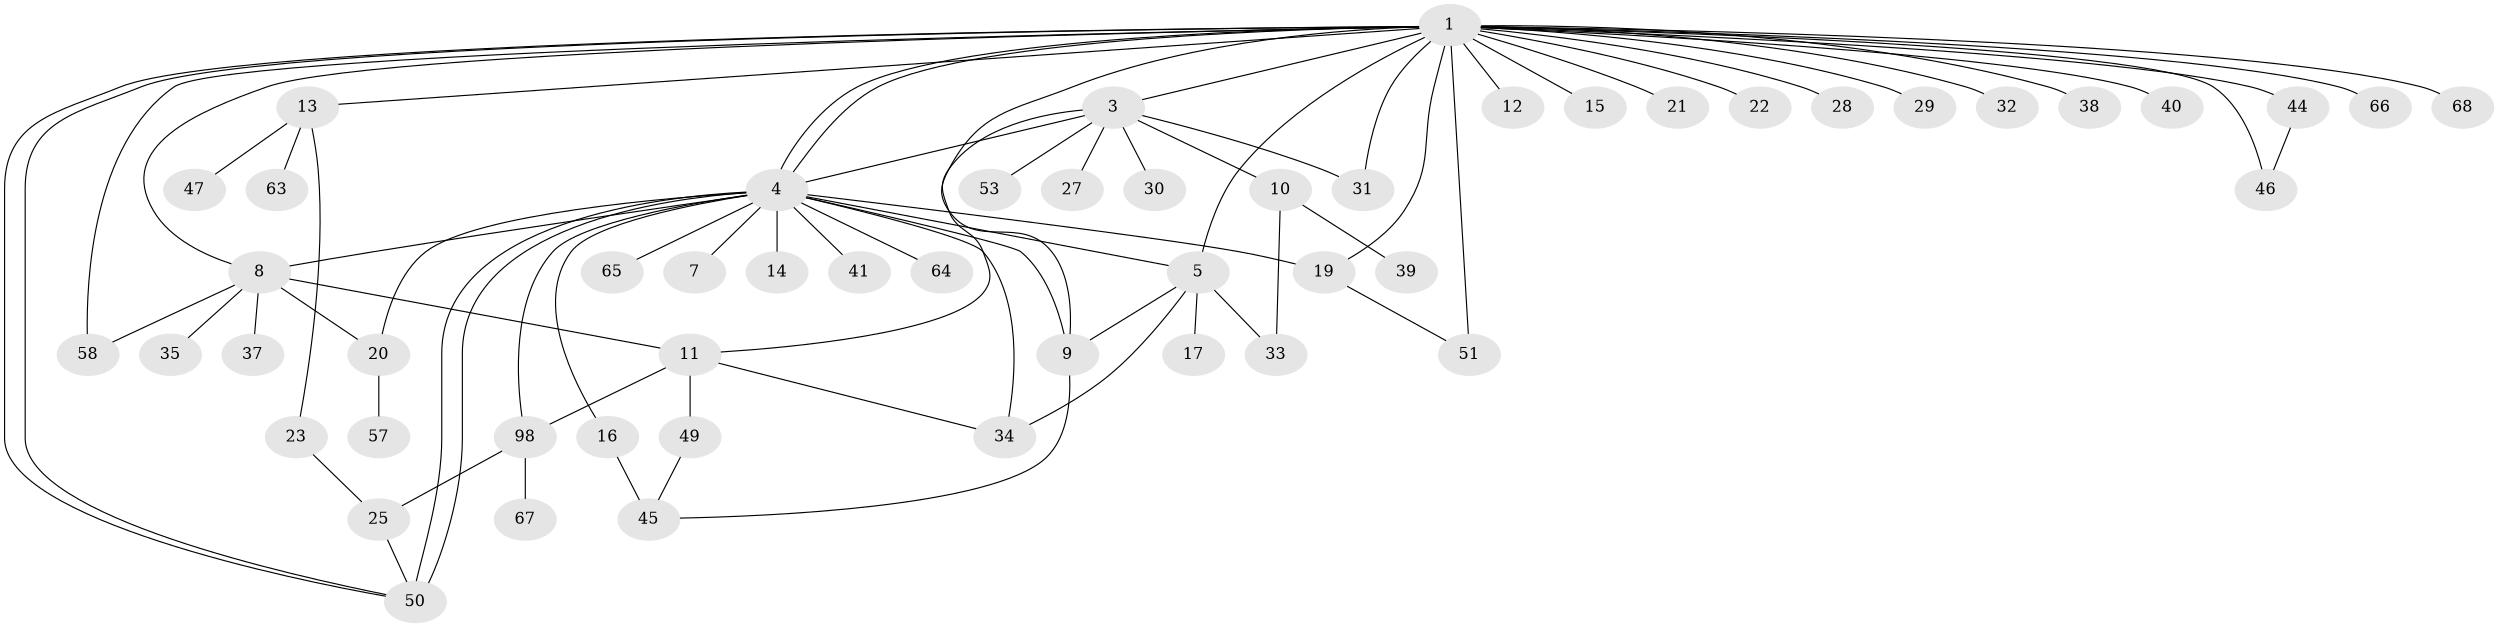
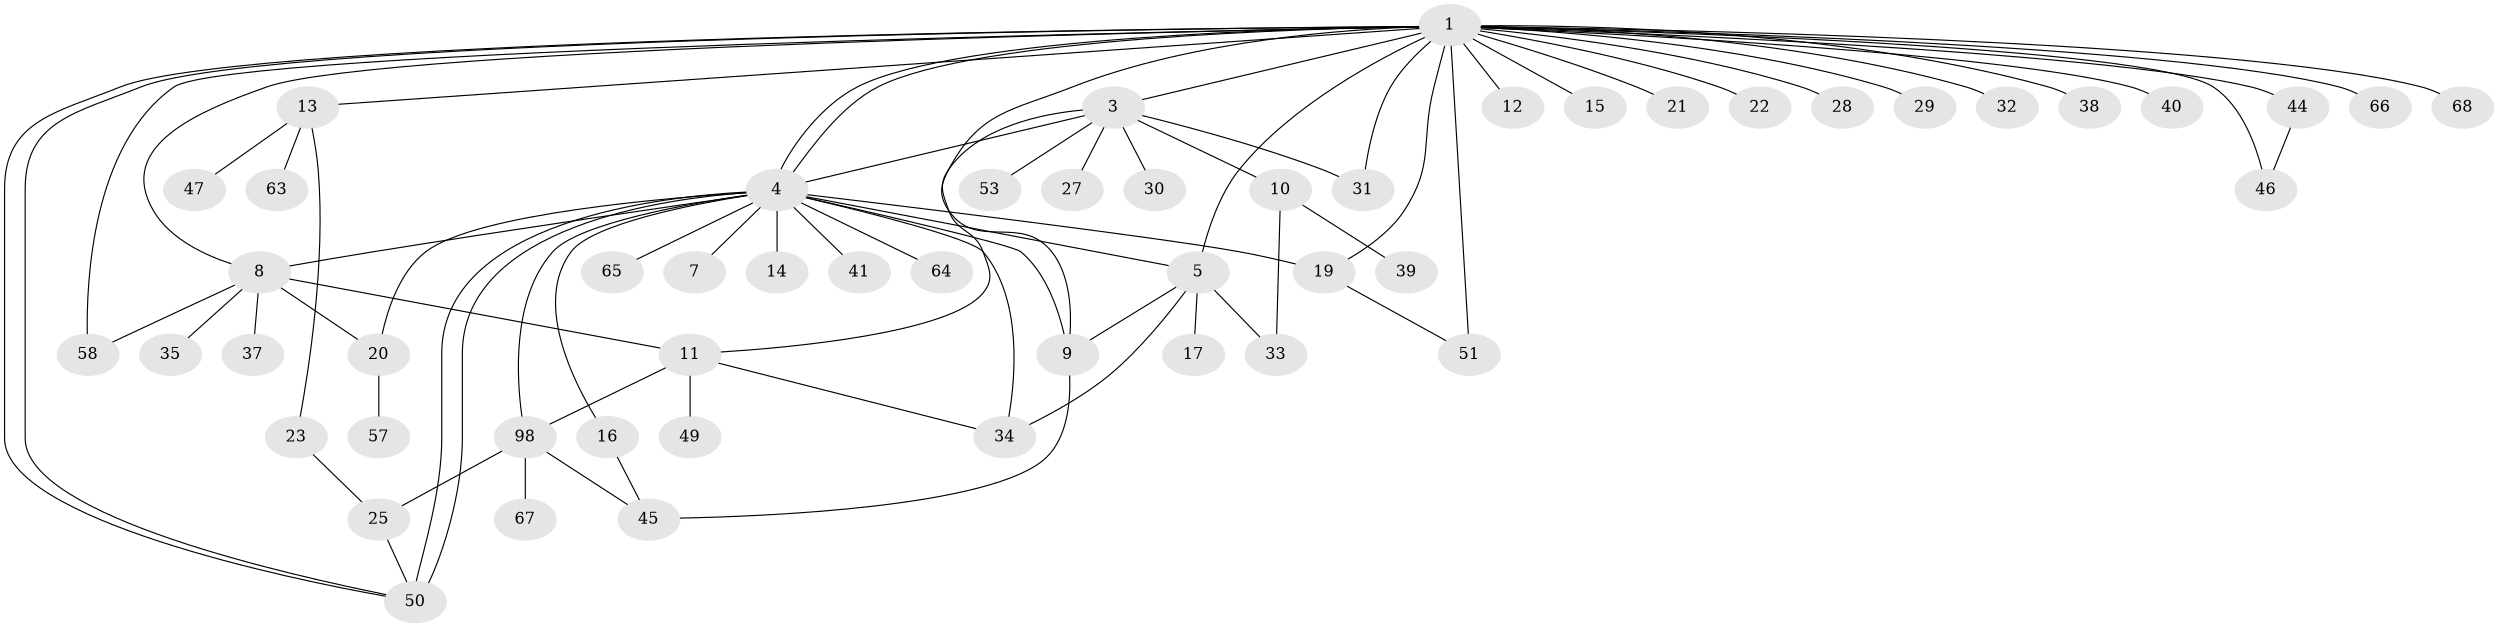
(669, 478) -> (587, 478)
